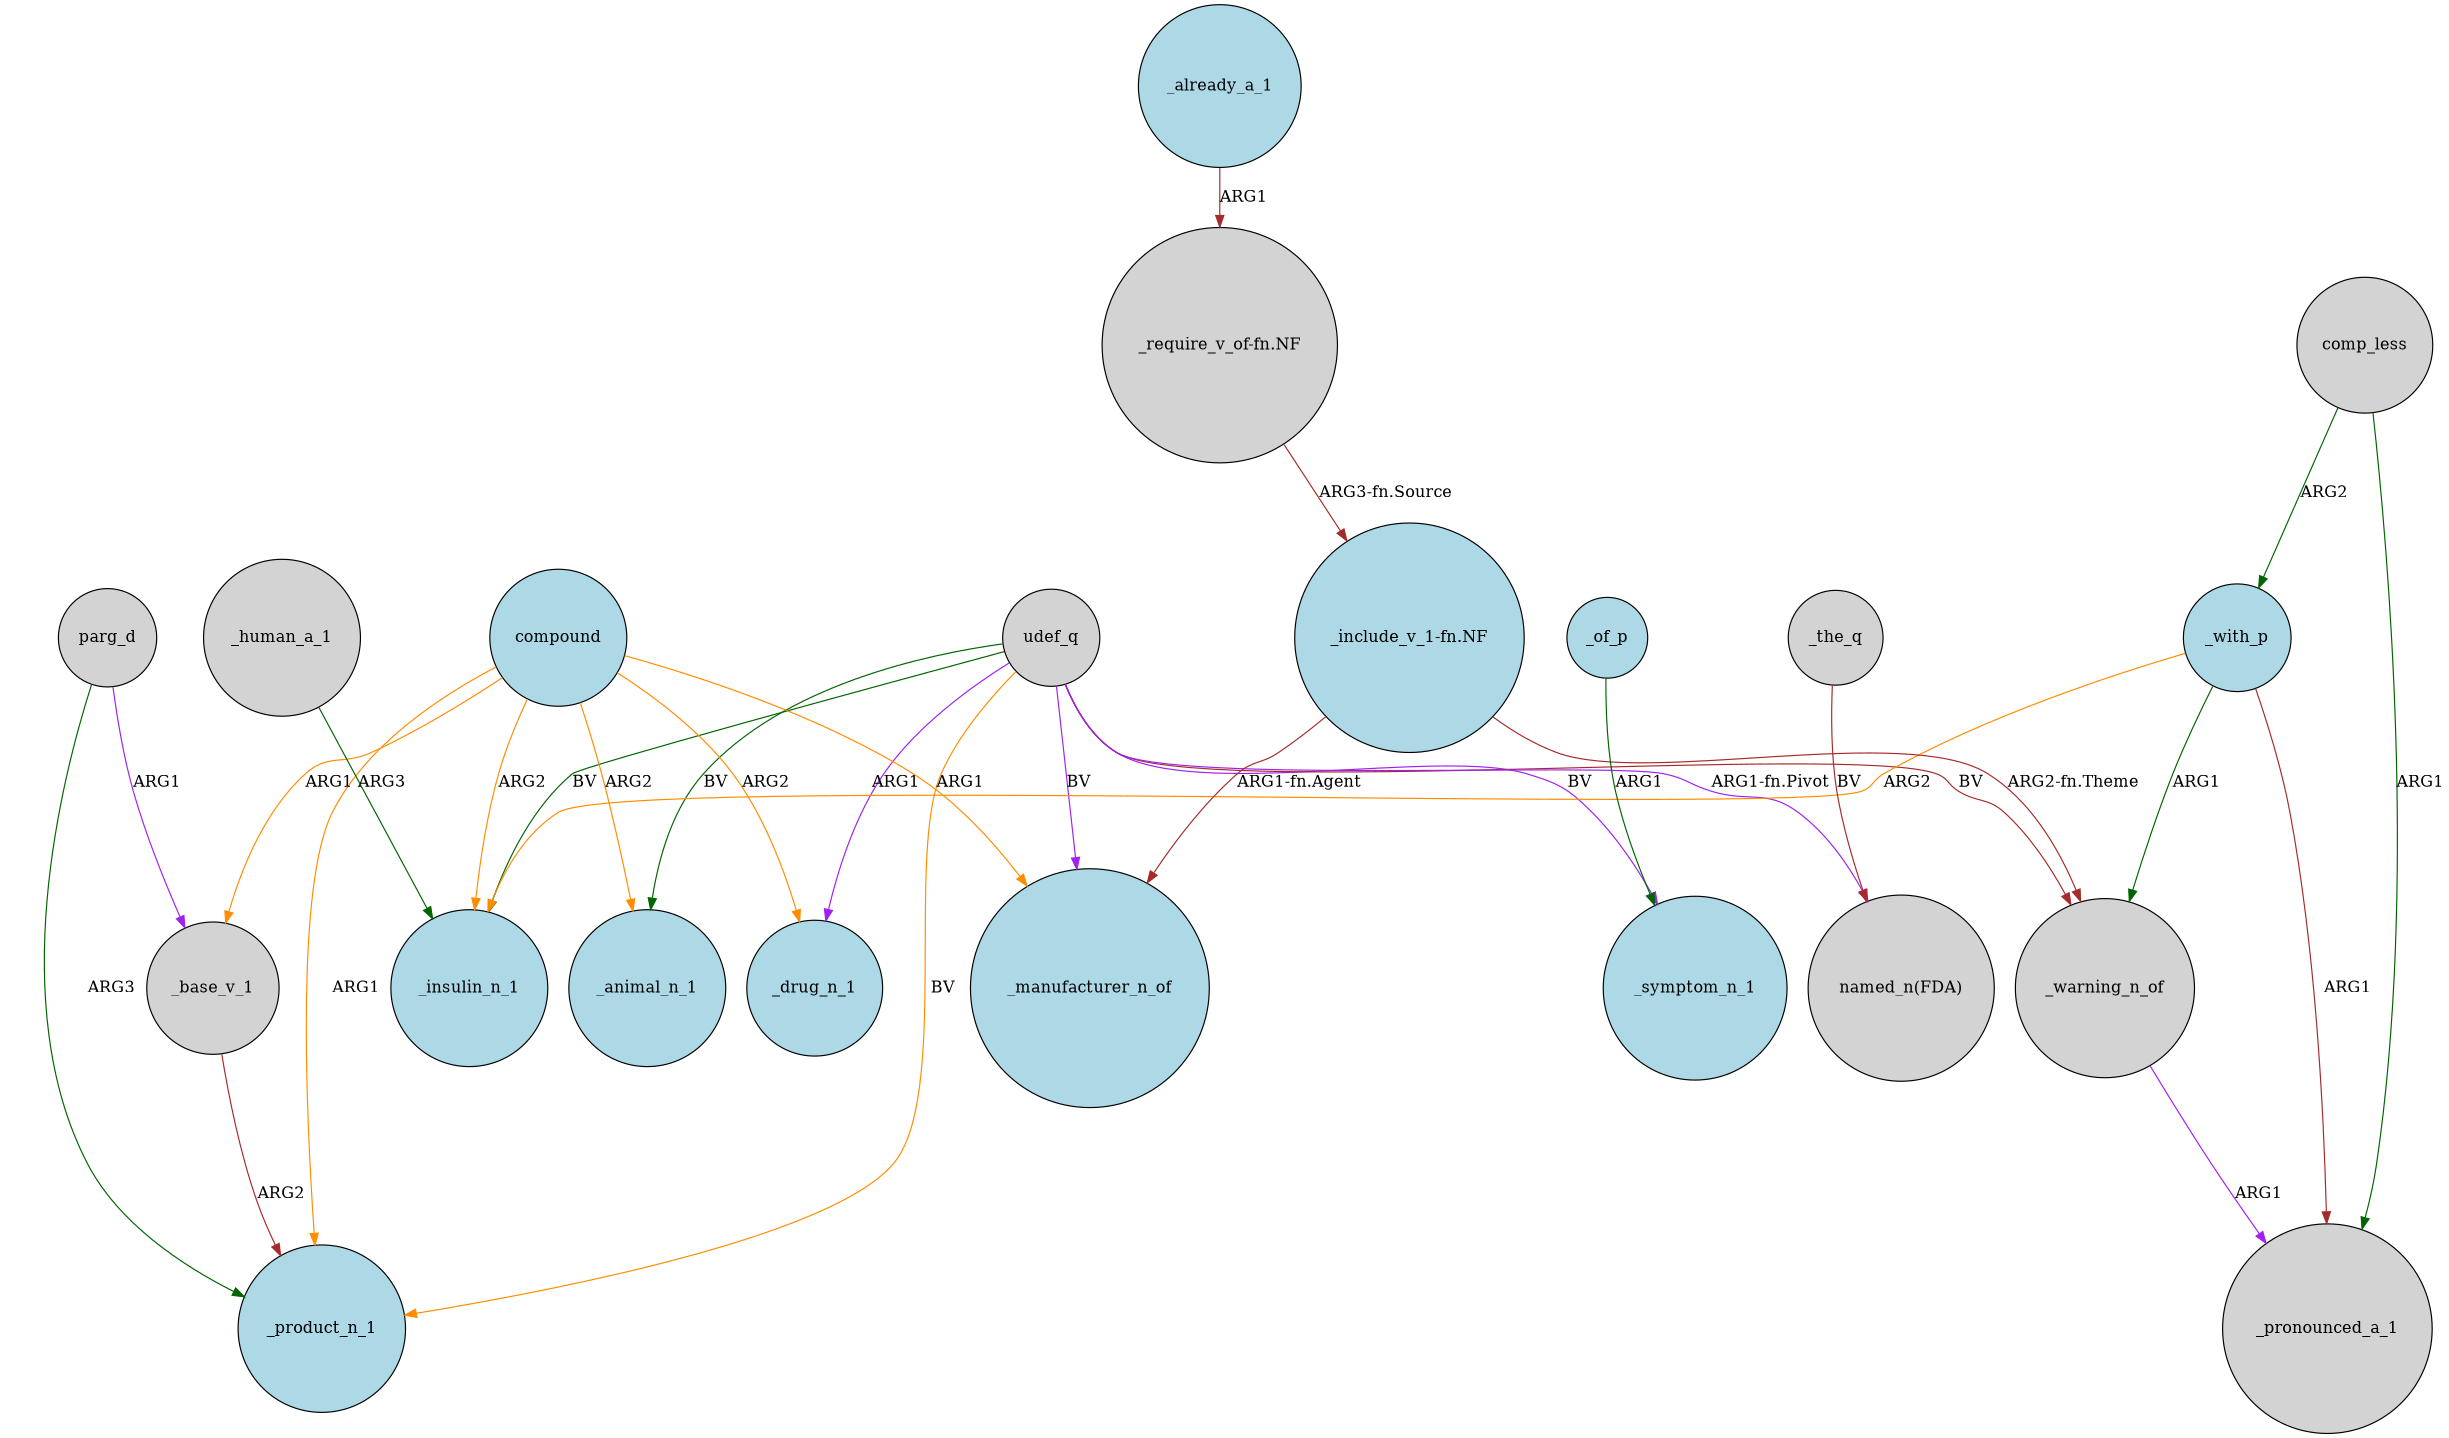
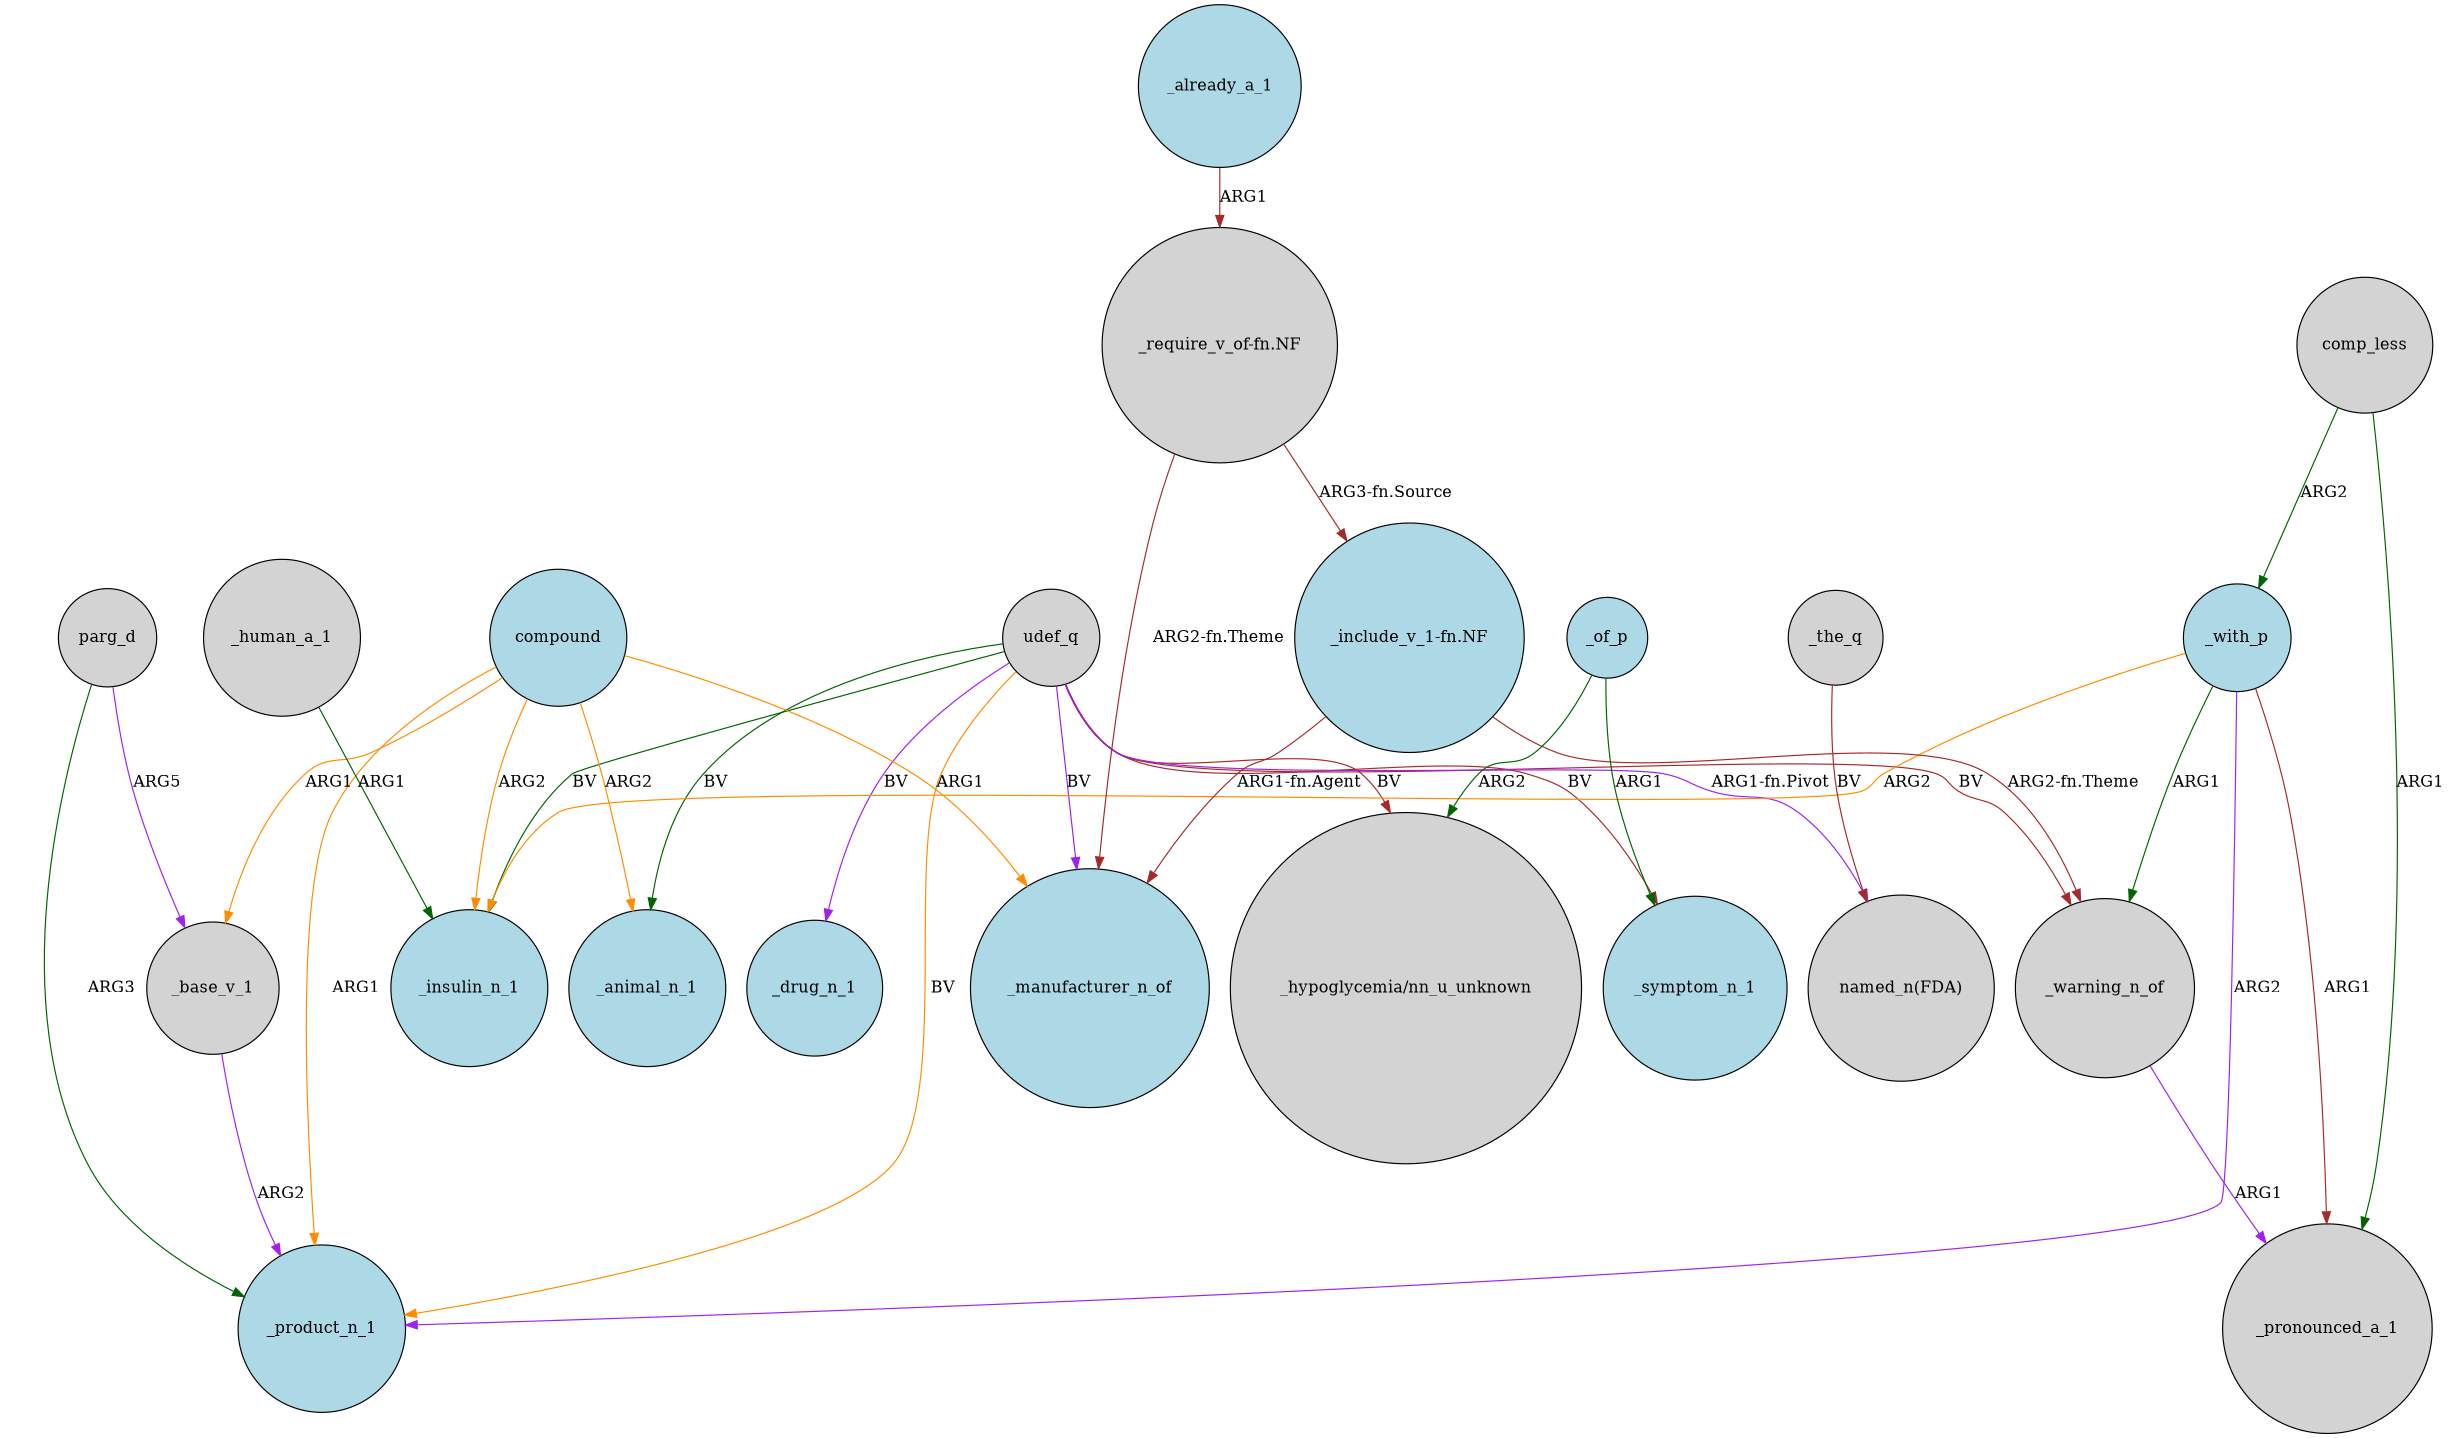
none -> (1126, 653)
(1366, 769) -> (1366, 769)
(732, 773) -> none
(157, 783) -> (157, 783)
(382, 783) -> (382, 783)
(896, 783) -> (896, 783)
none -> (1406, 988)
(242, 1152) -> (242, 1152)
none -> (1577, 1276)
